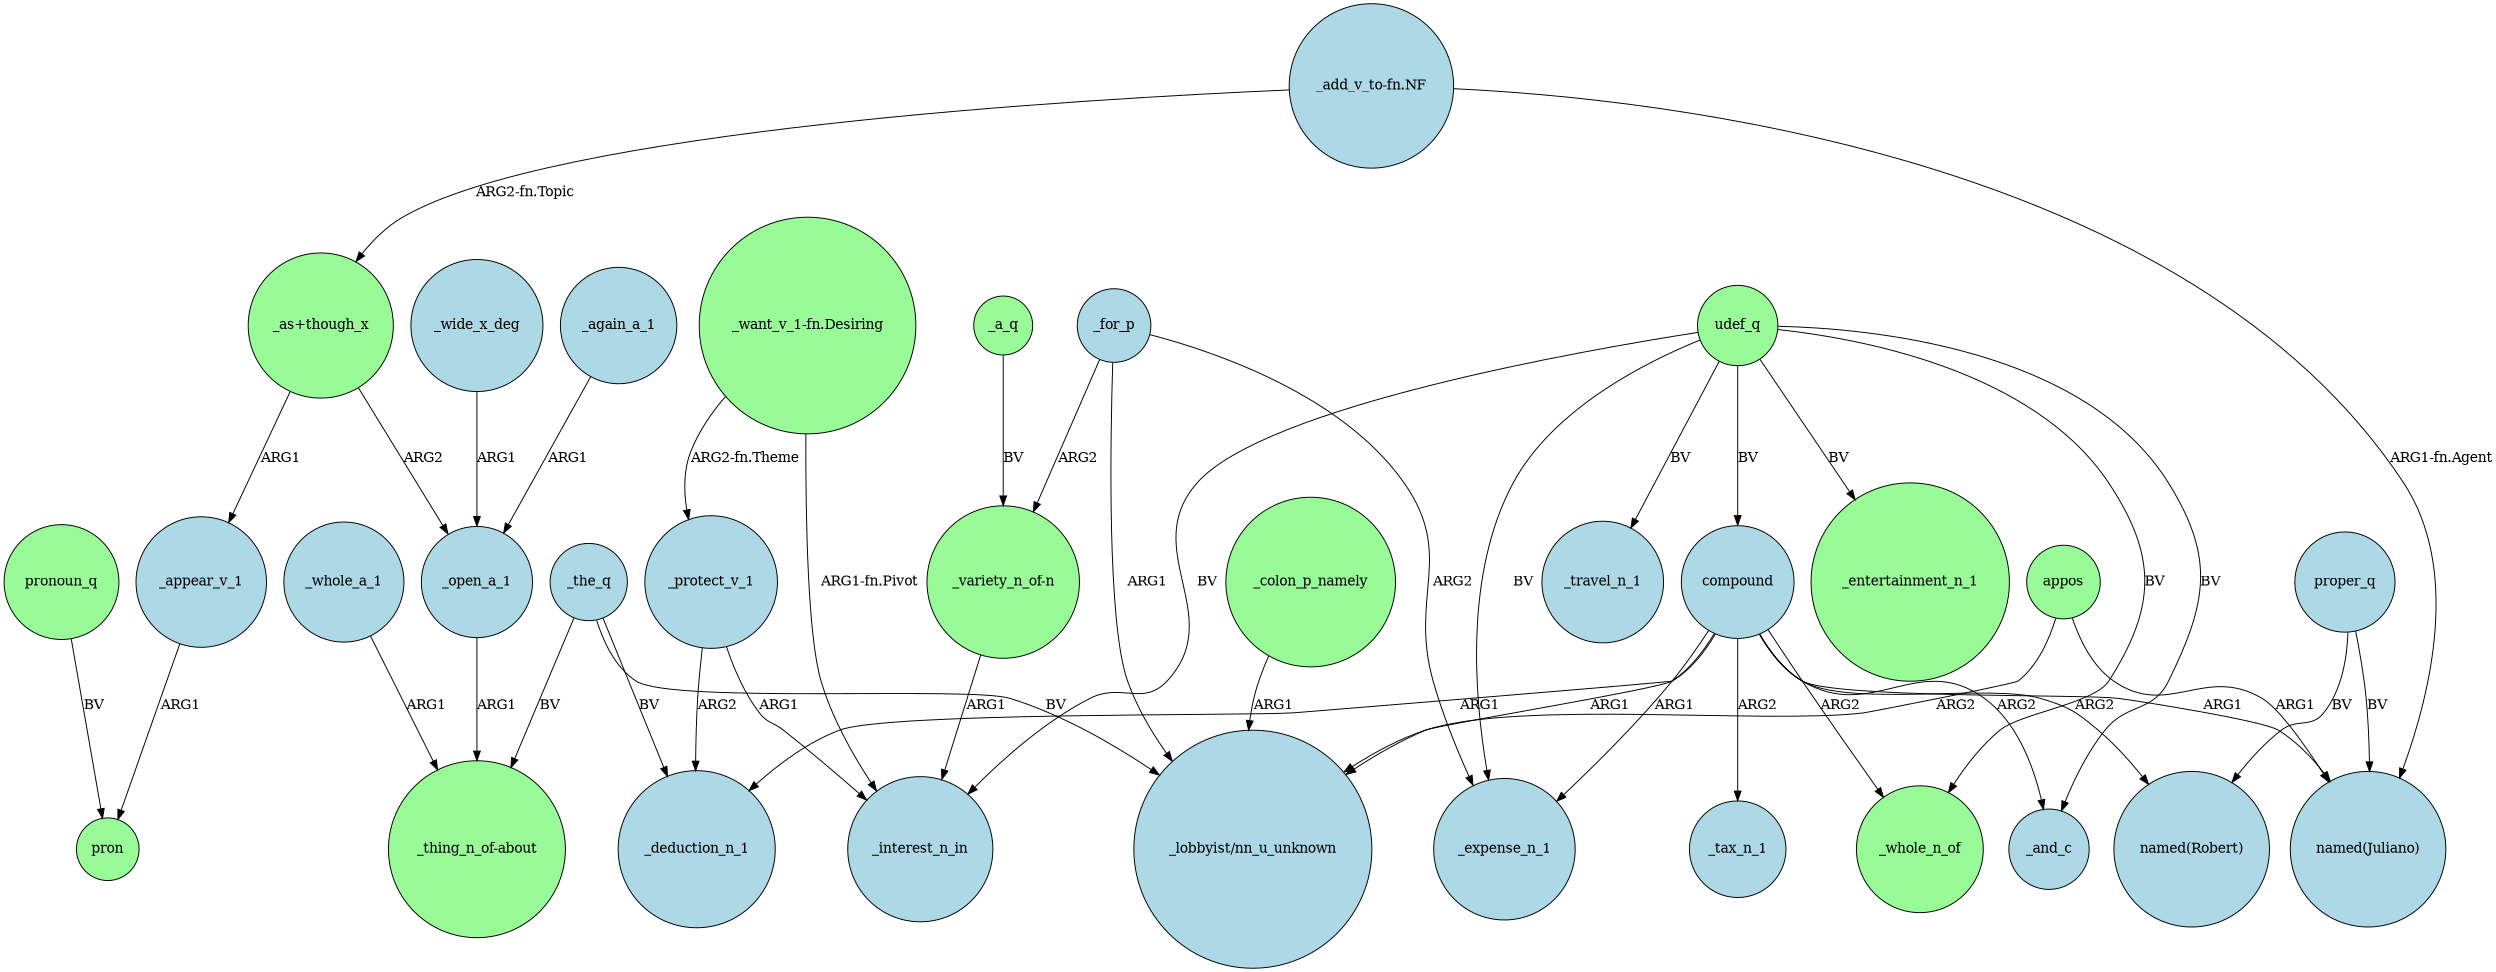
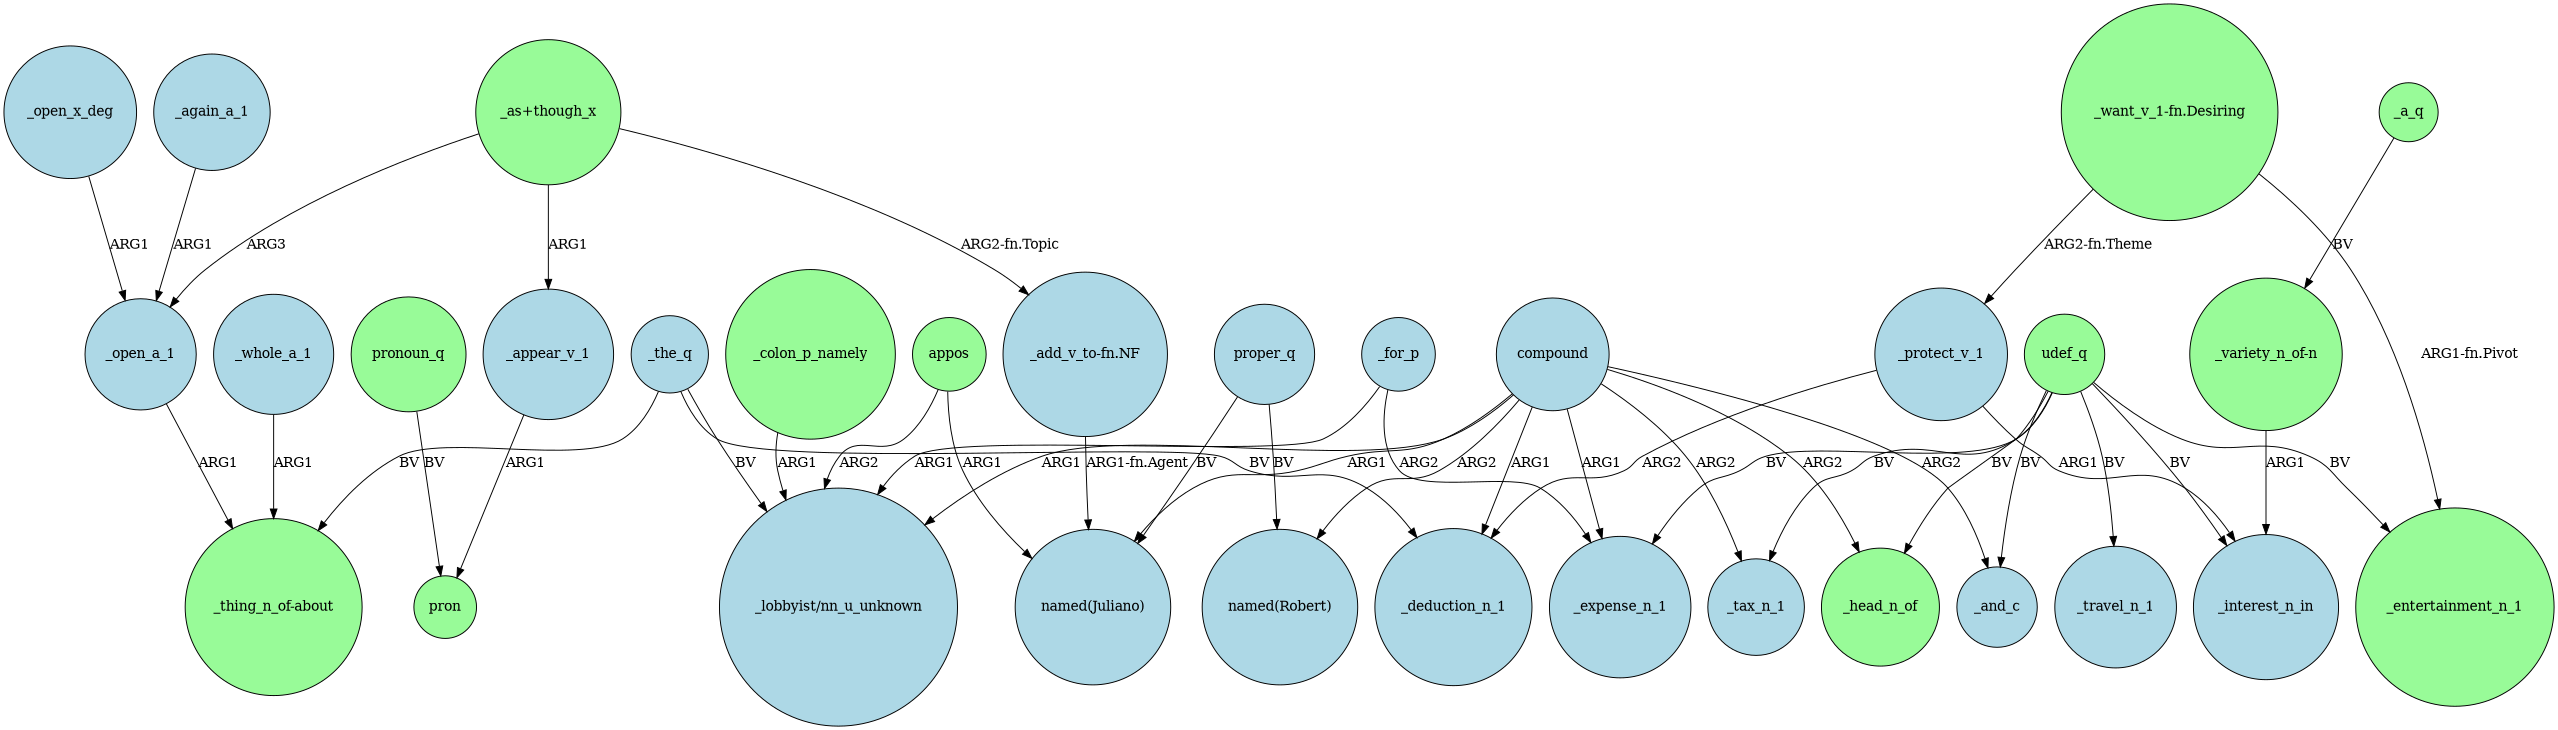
(813, 126) -> (827, 192)
(477, 326) -> (70, 112)
(1068, 431) -> none
(1738, 441) -> (1870, 458)
(423, 458) -> (266, 245)
(811, 615) -> (2378, 319)
(1920, 849) -> (1880, 607)
